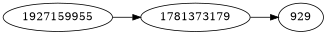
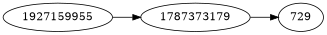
(195, 17) -> (195, 17)
(301, 17) -> (301, 17)
